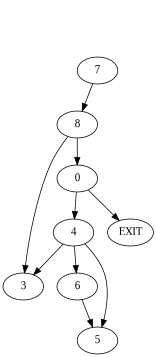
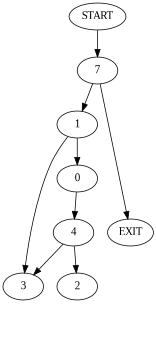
none -> (98, 16)
(77, 124) -> (77, 124)
(101, 203) -> (113, 148)
(77, 286) -> (77, 286)
(98, 340) -> none
